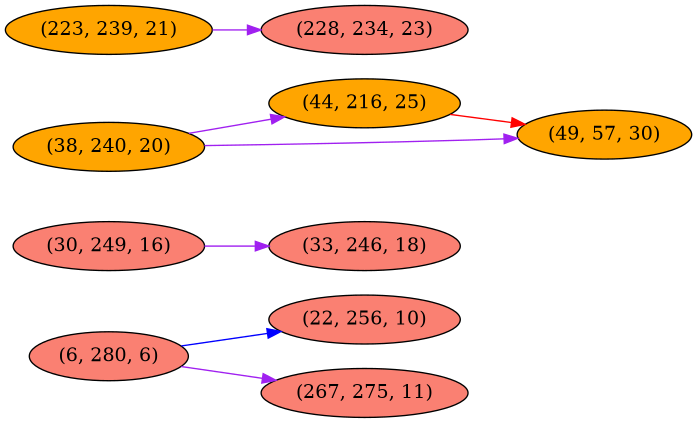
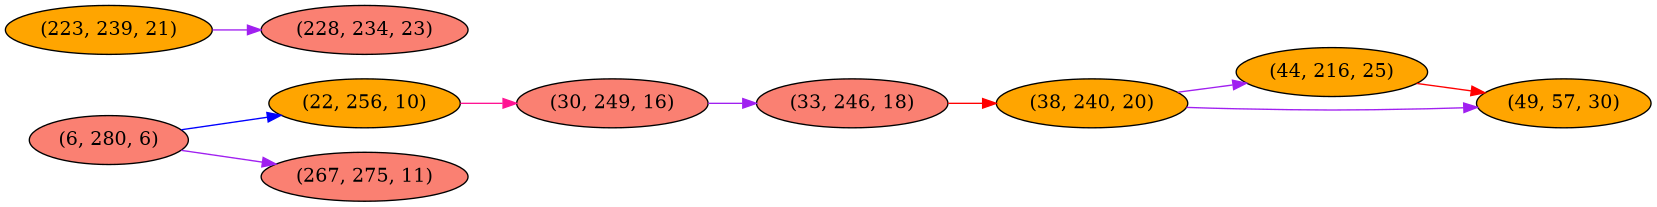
none -> (482, 103)
none -> (965, 103)
(365, 320) -> (365, 103)
